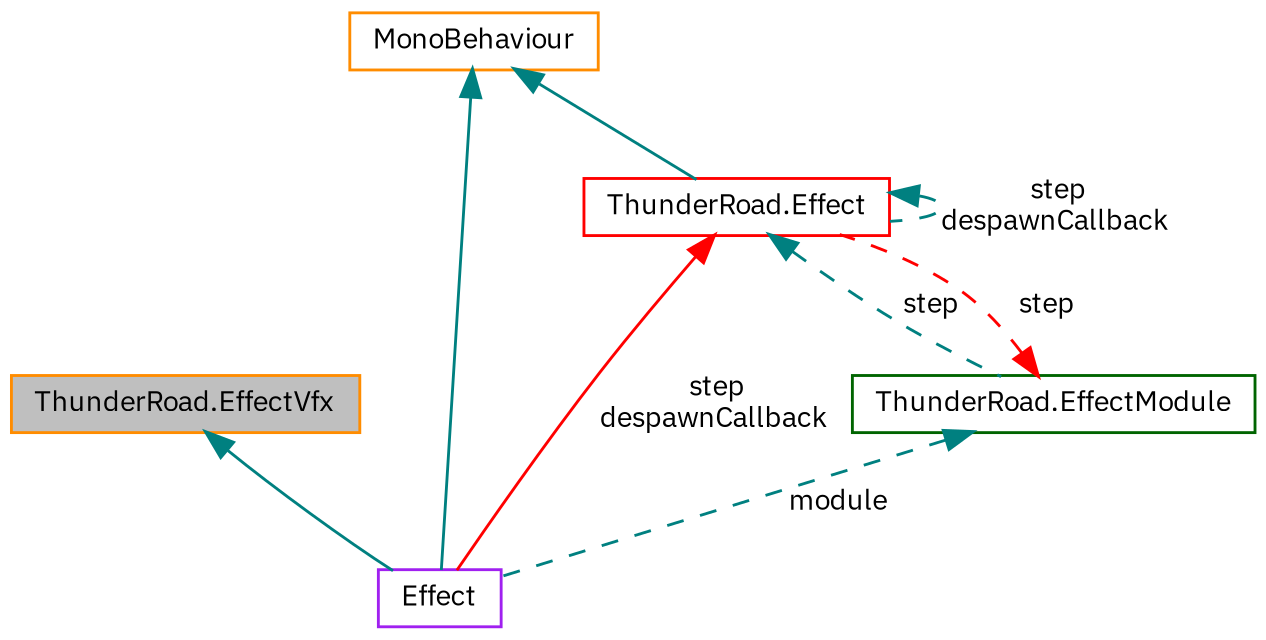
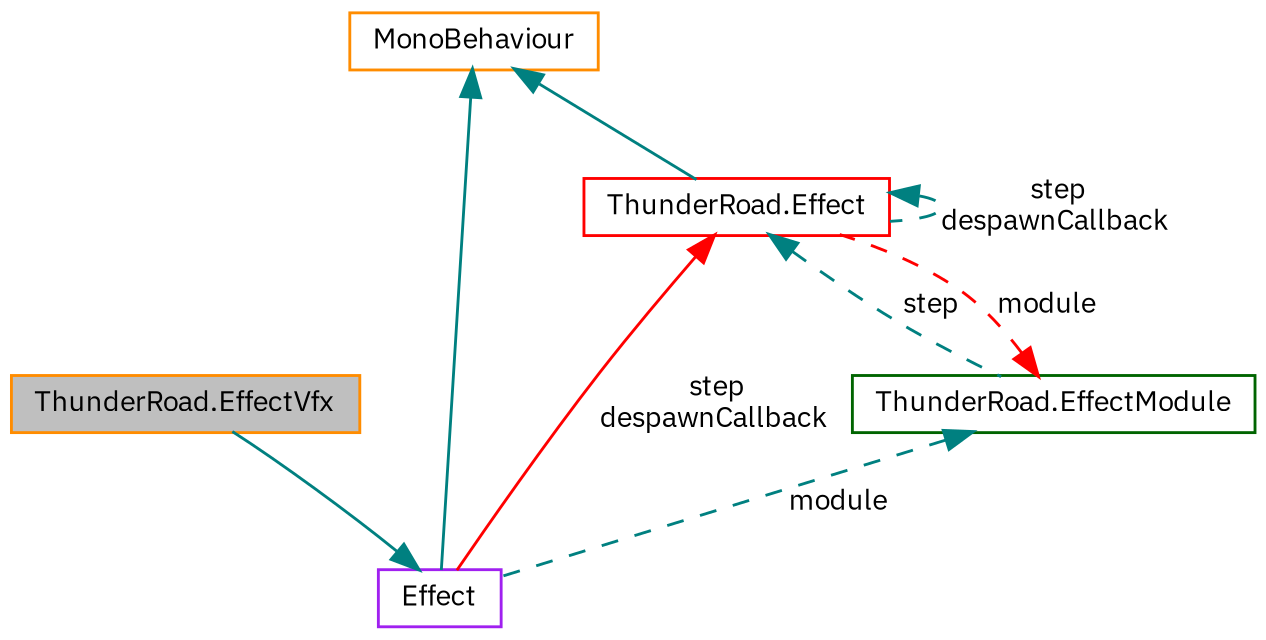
(1044, 306) -> (1044, 306)
(309, 513) -> (316, 489)
